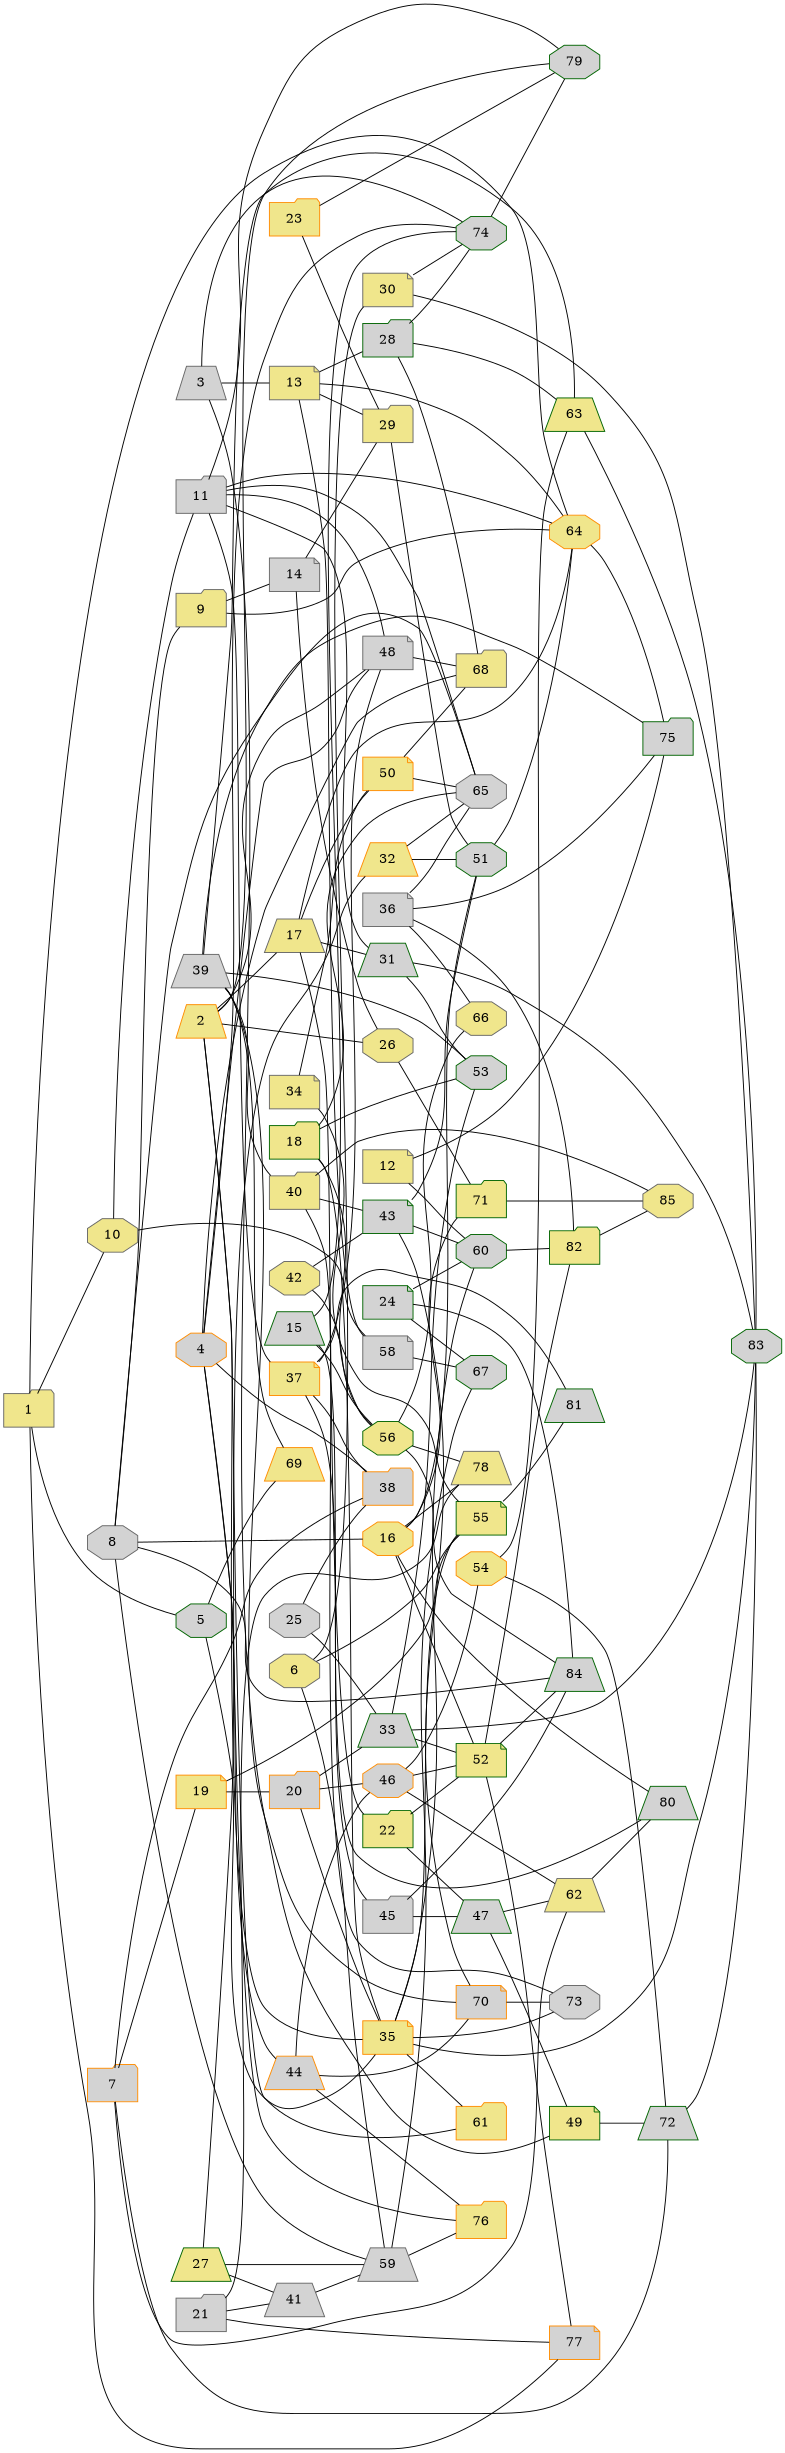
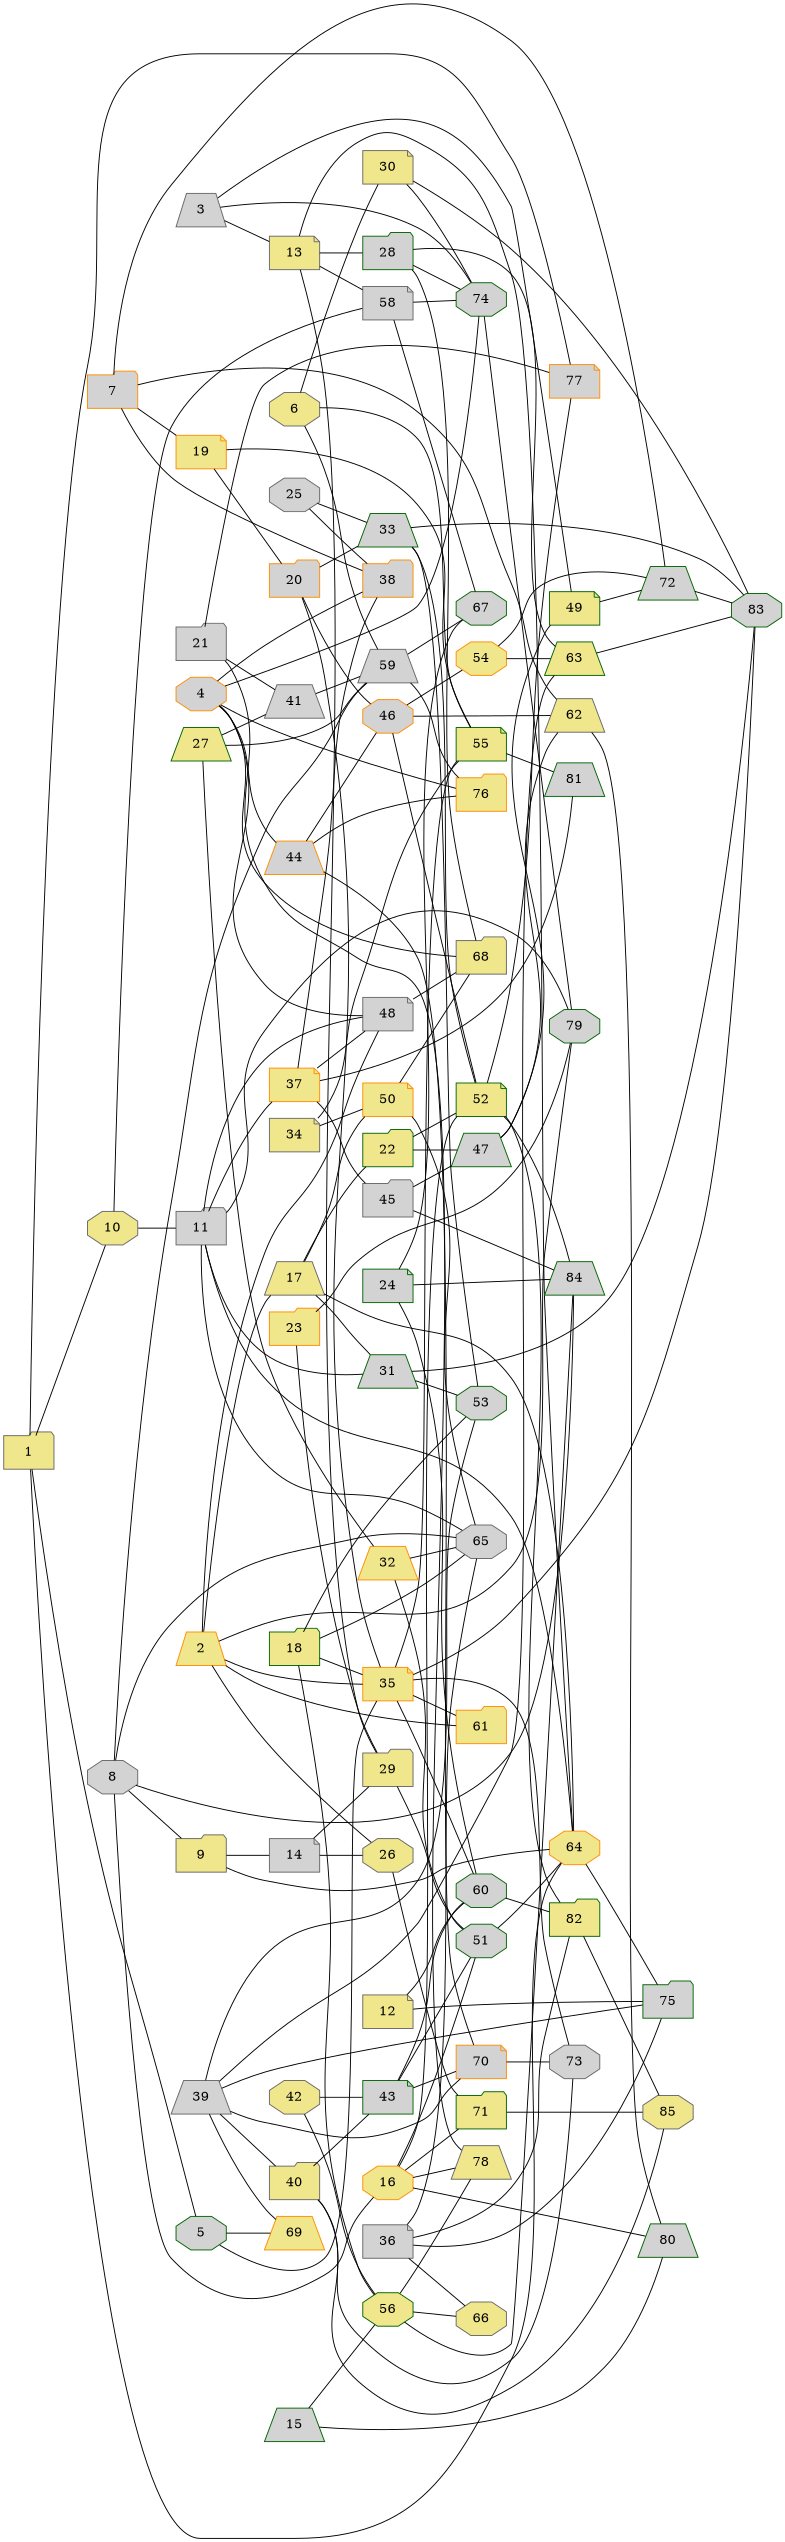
(329, 534) -> (435, 301)
